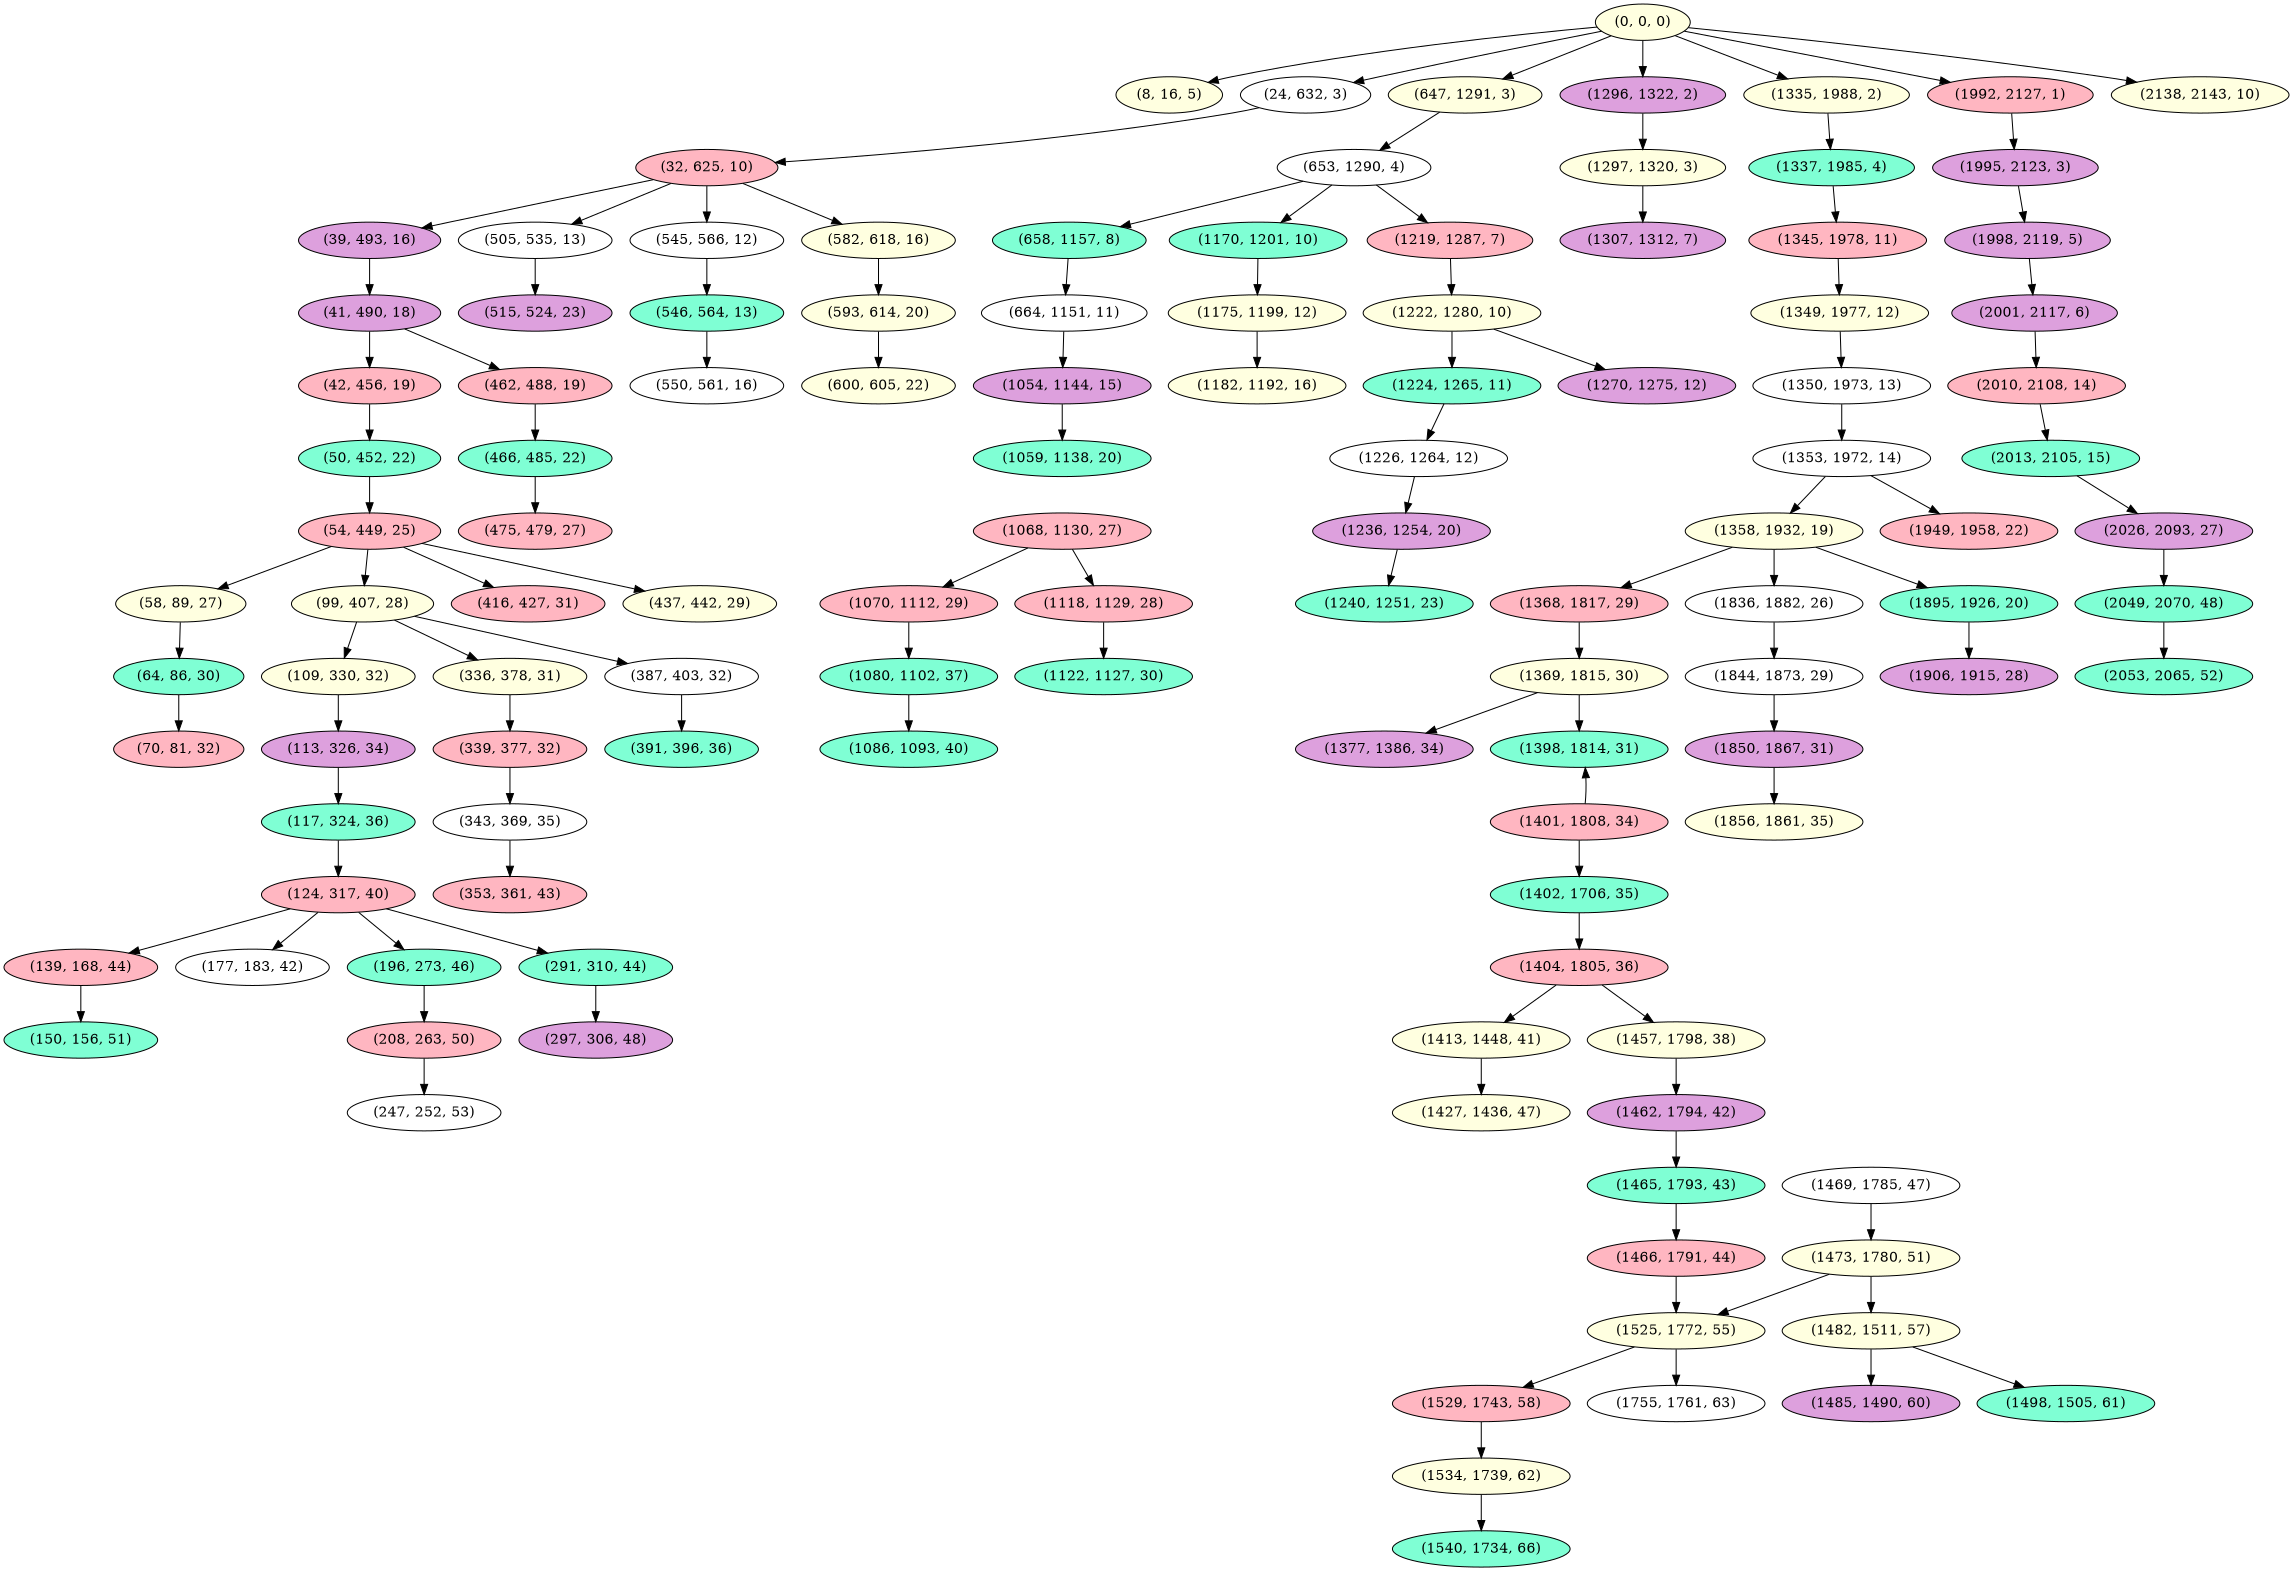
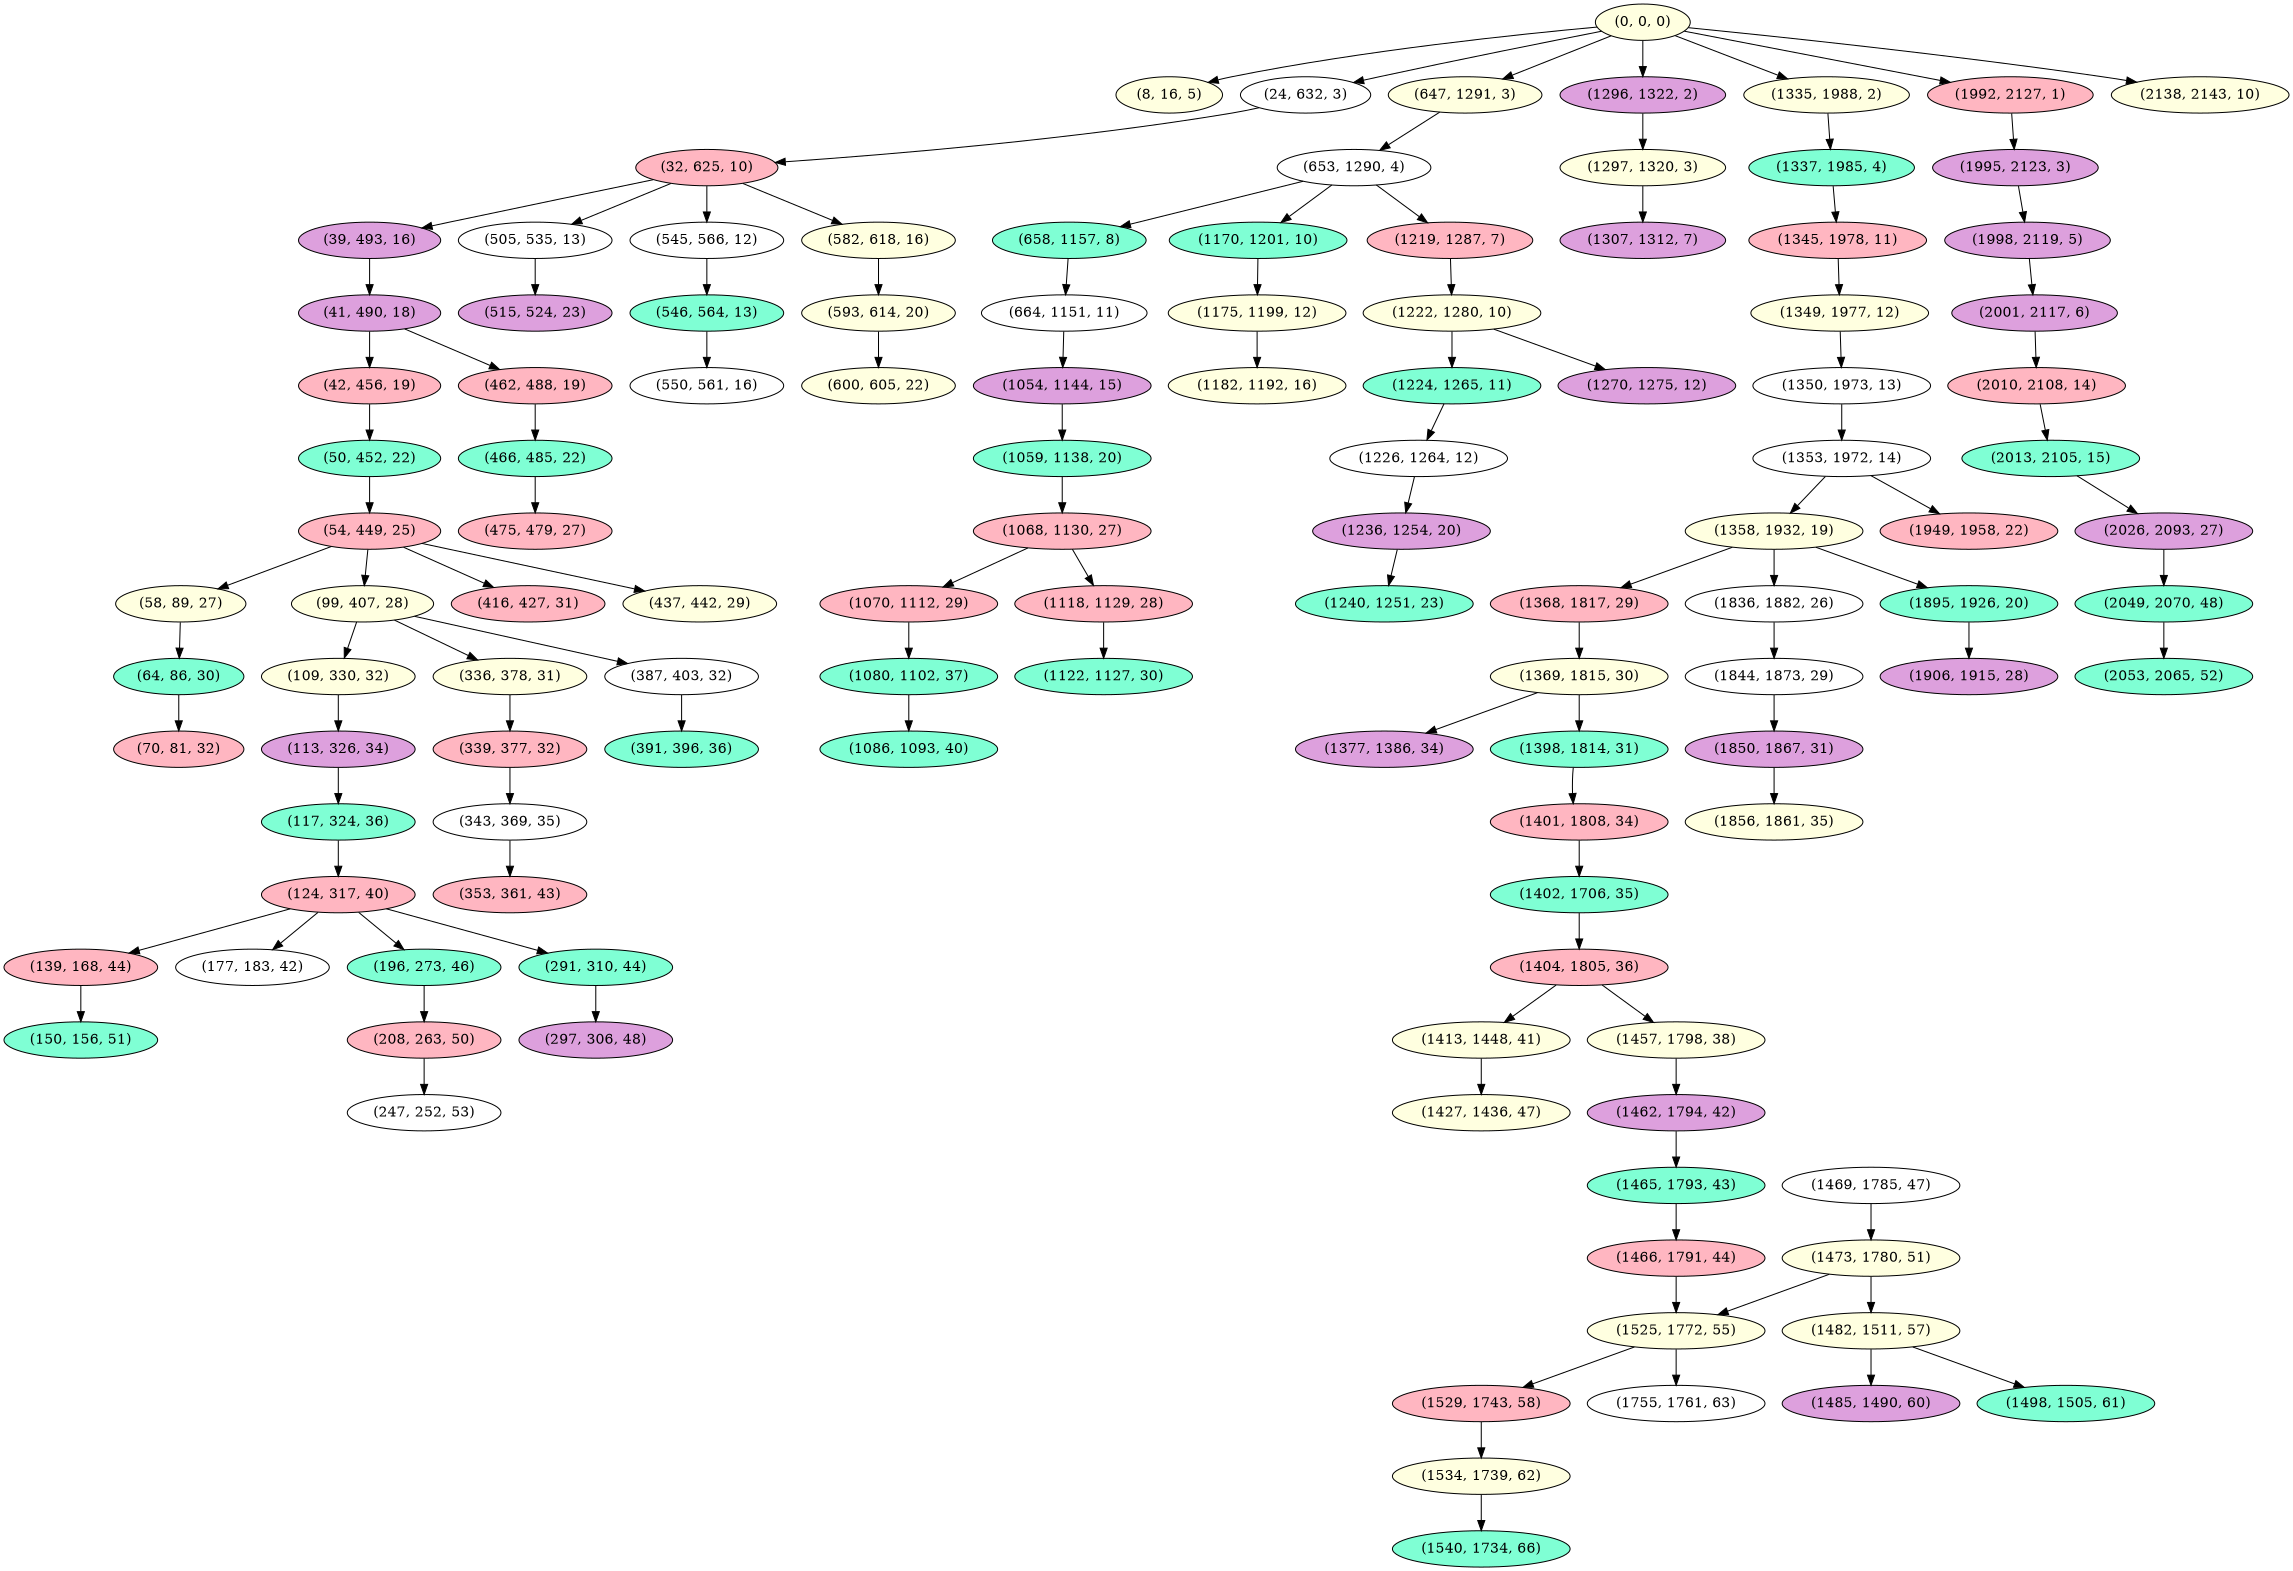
none -> (1062, 490)
(1586, 791) -> (1572, 781)
